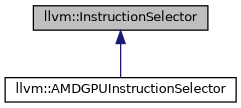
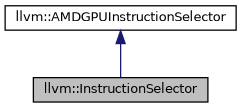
(121, 61) -> (121, 61)
